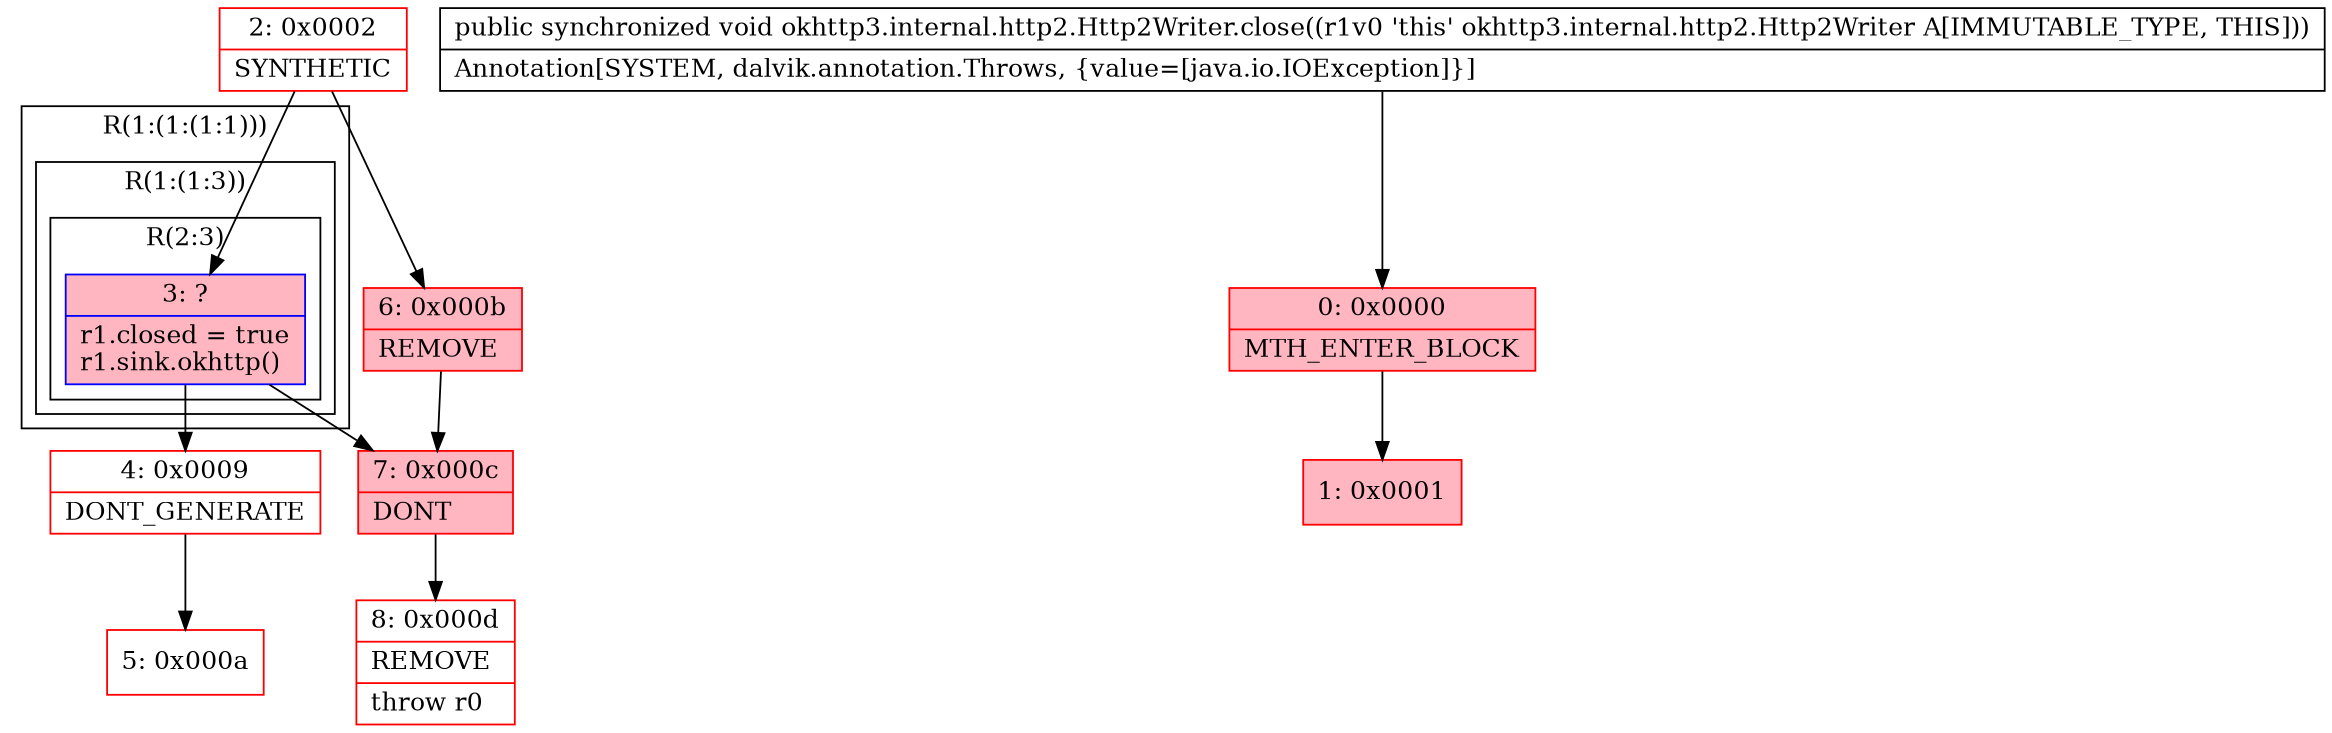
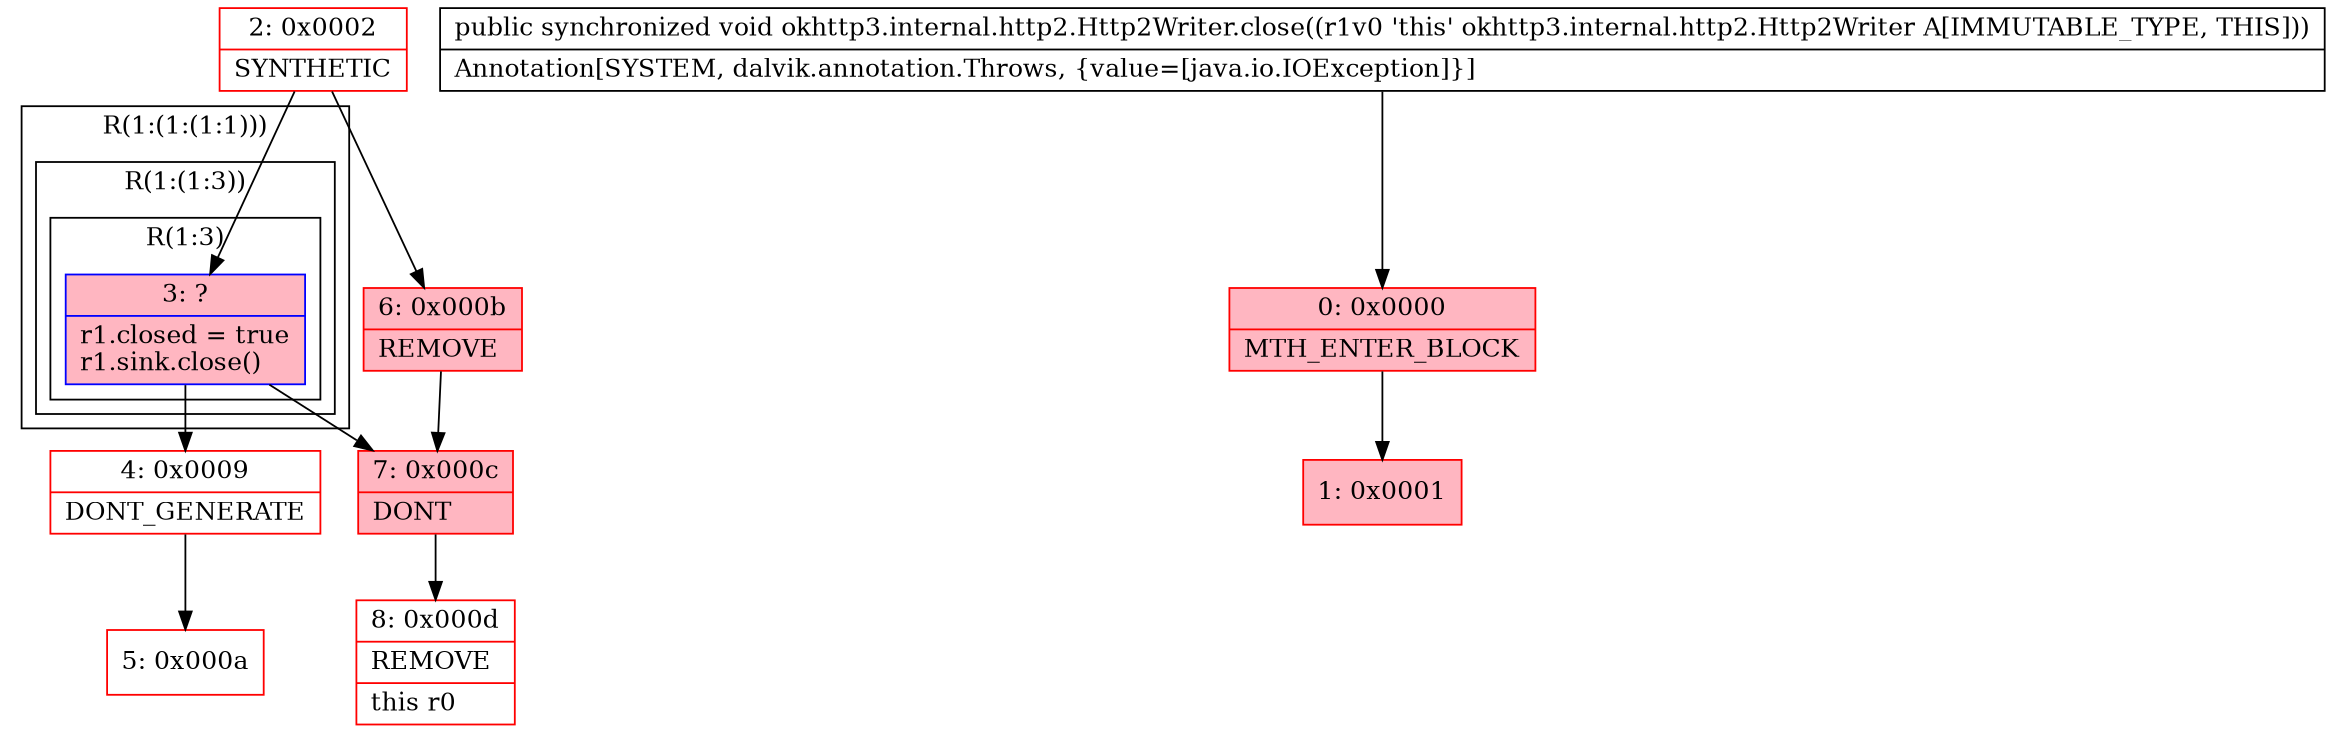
(185, 238) -> (185, 238)
(181, 363) -> (171, 363)
(427, 703) -> (414, 703)
